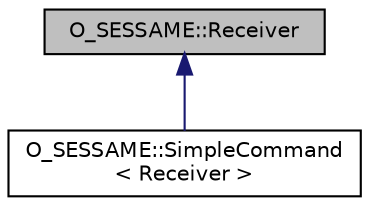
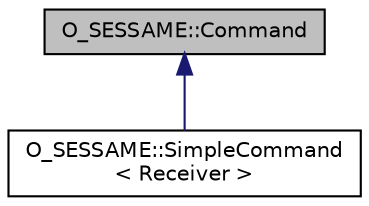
(185, 32) -> (185, 32)
